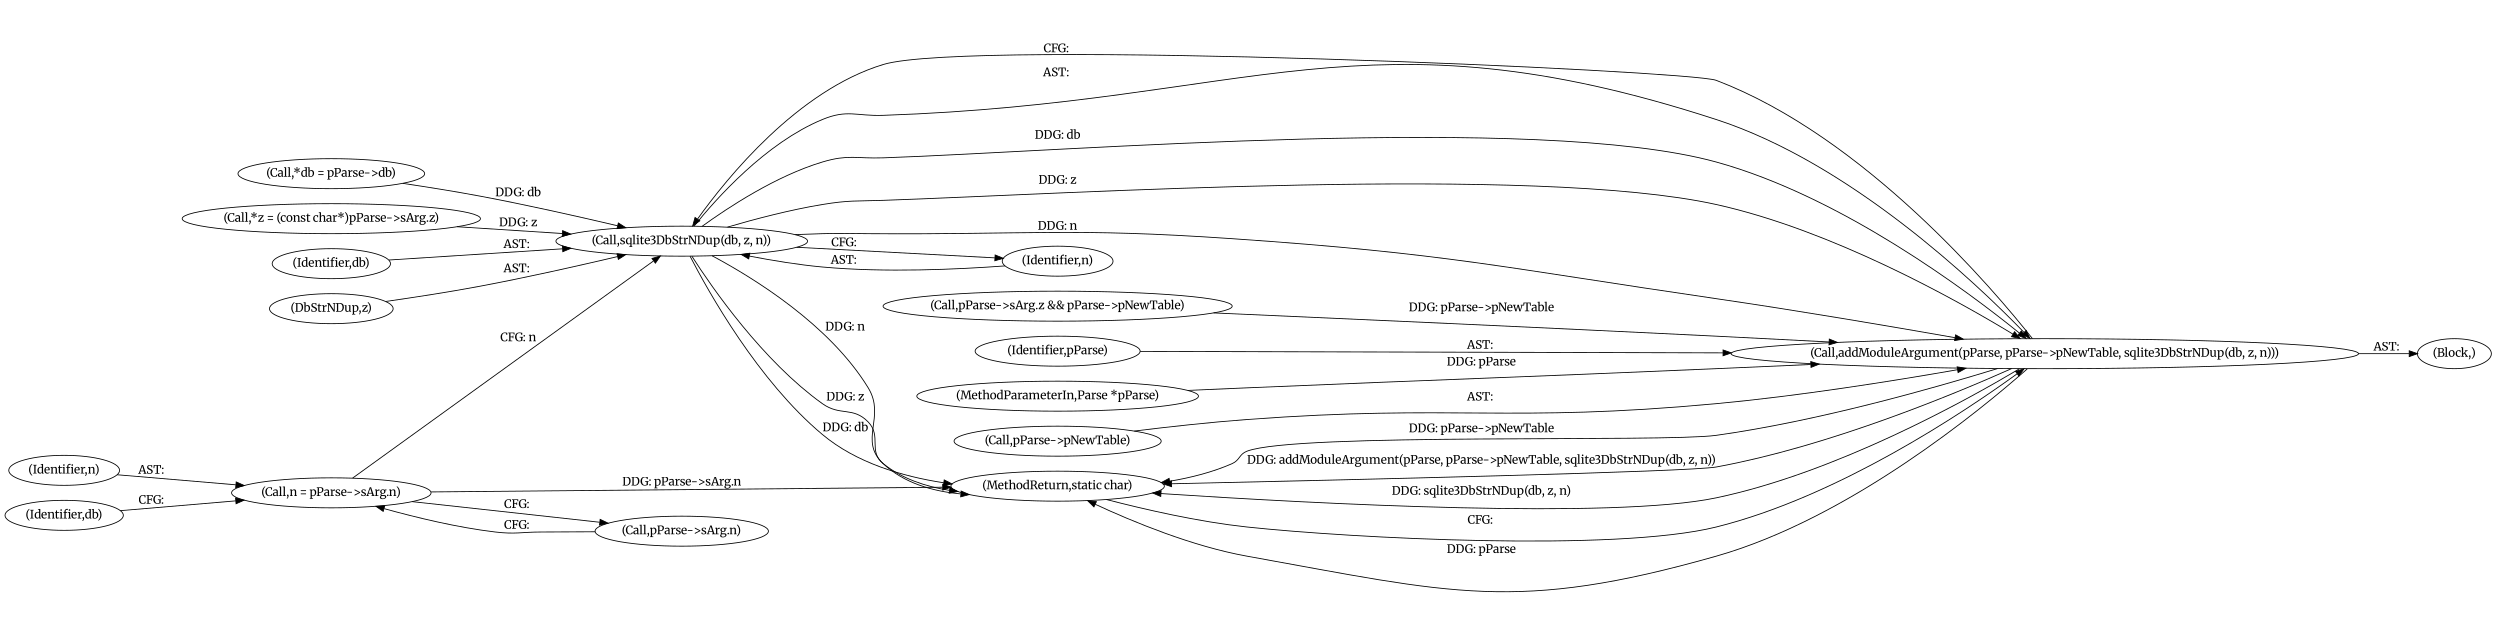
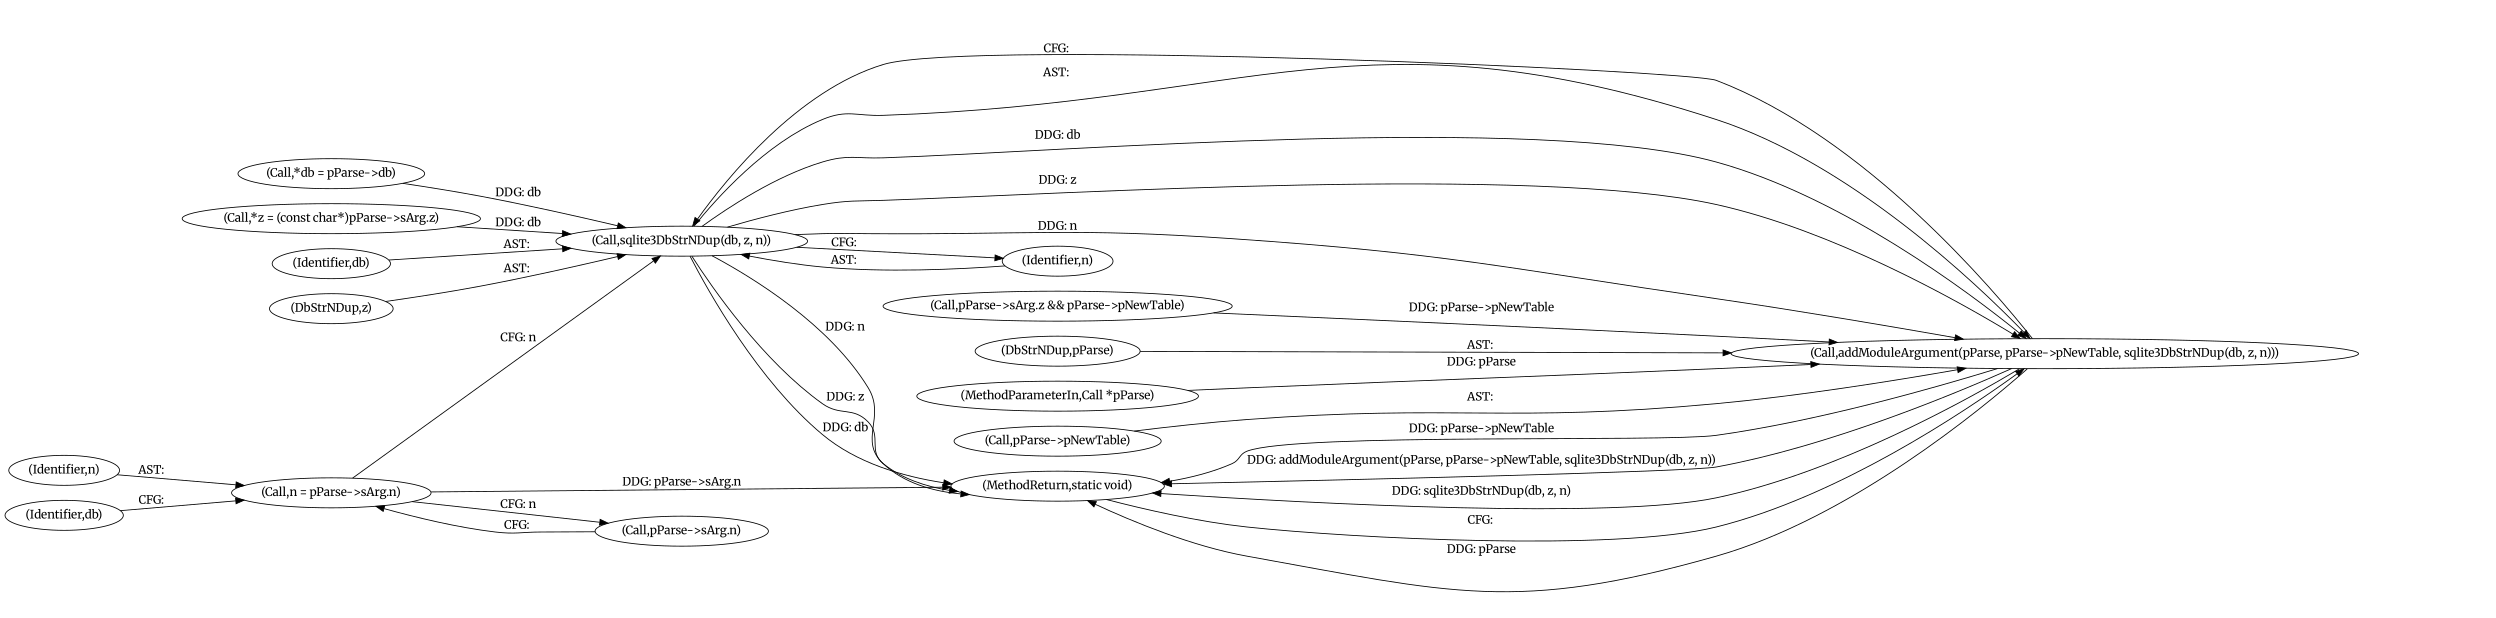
(518, 223) -> (518, 223)
(1058, 351) -> (1058, 351)
(2454, 354) -> none
(1058, 396) -> (1058, 396)
(1058, 486) -> (1058, 486)
(518, 505) -> (518, 505)
